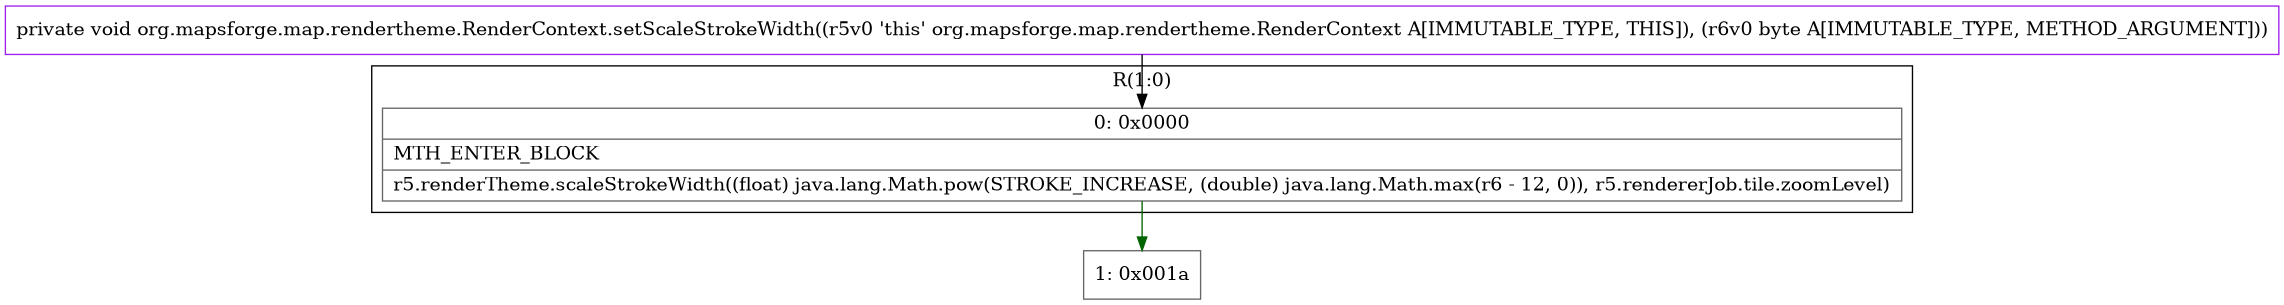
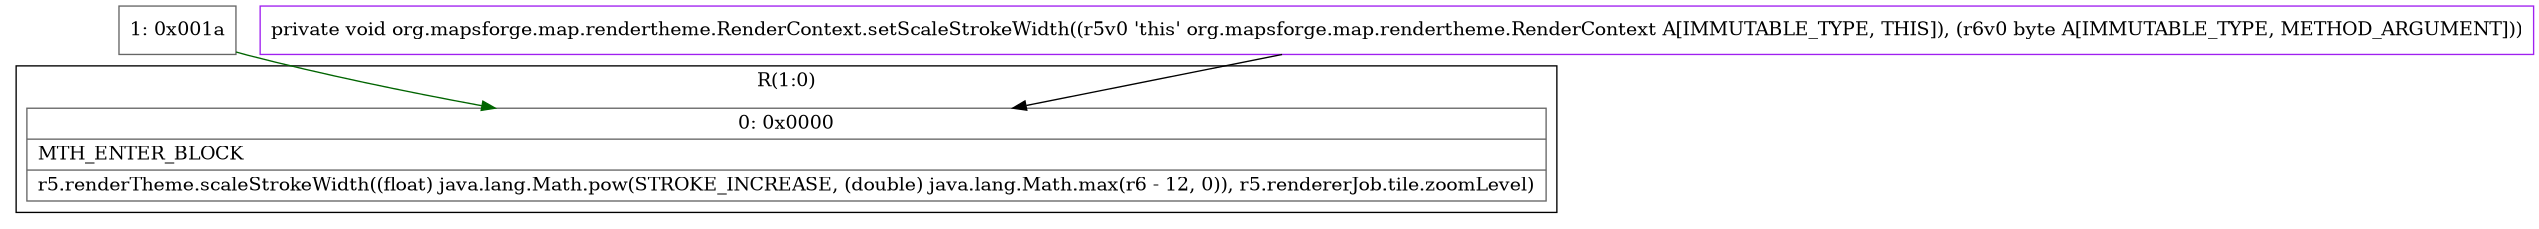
(1142, 221) -> (358, 81)
